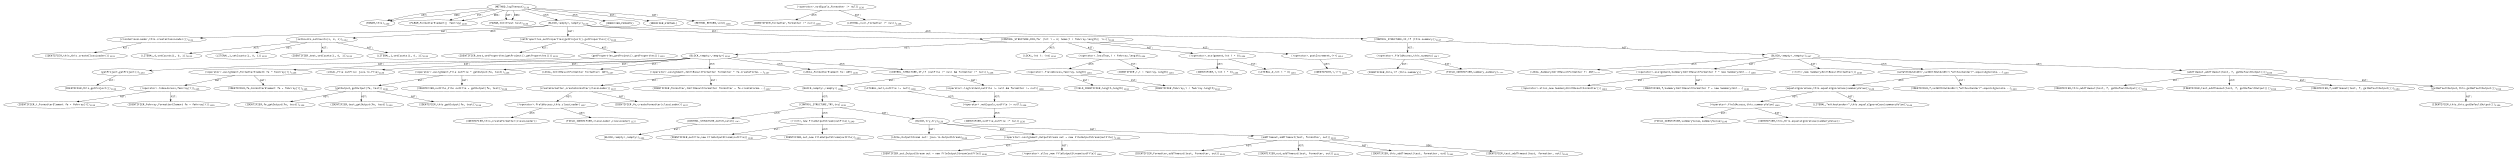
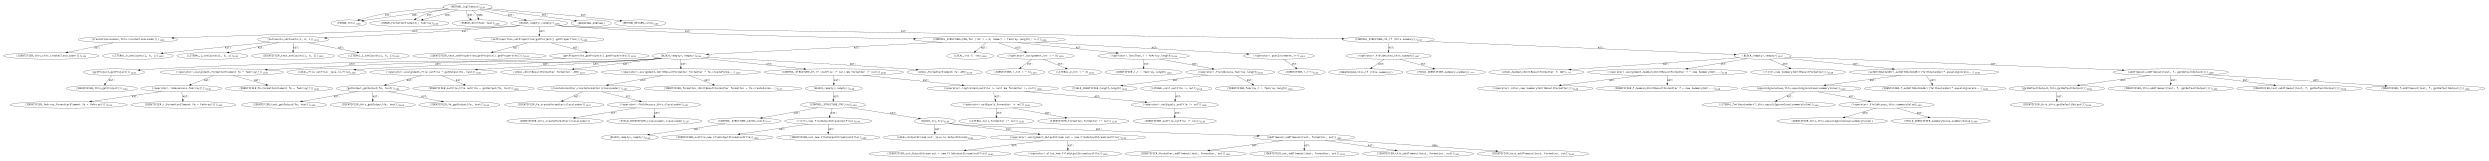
(620, 23) -> none
none -> (994, 96)
